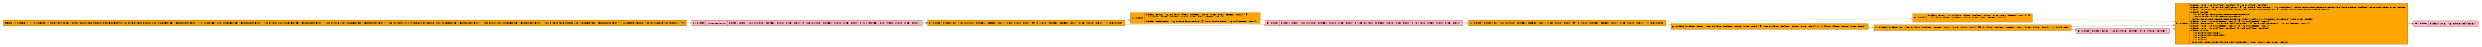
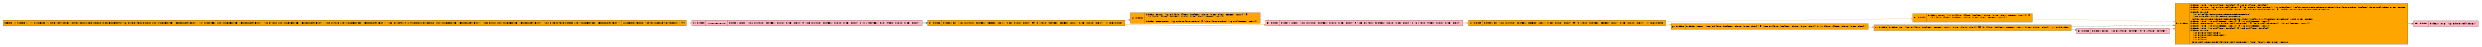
(2201, 12) -> (2201, 12)
